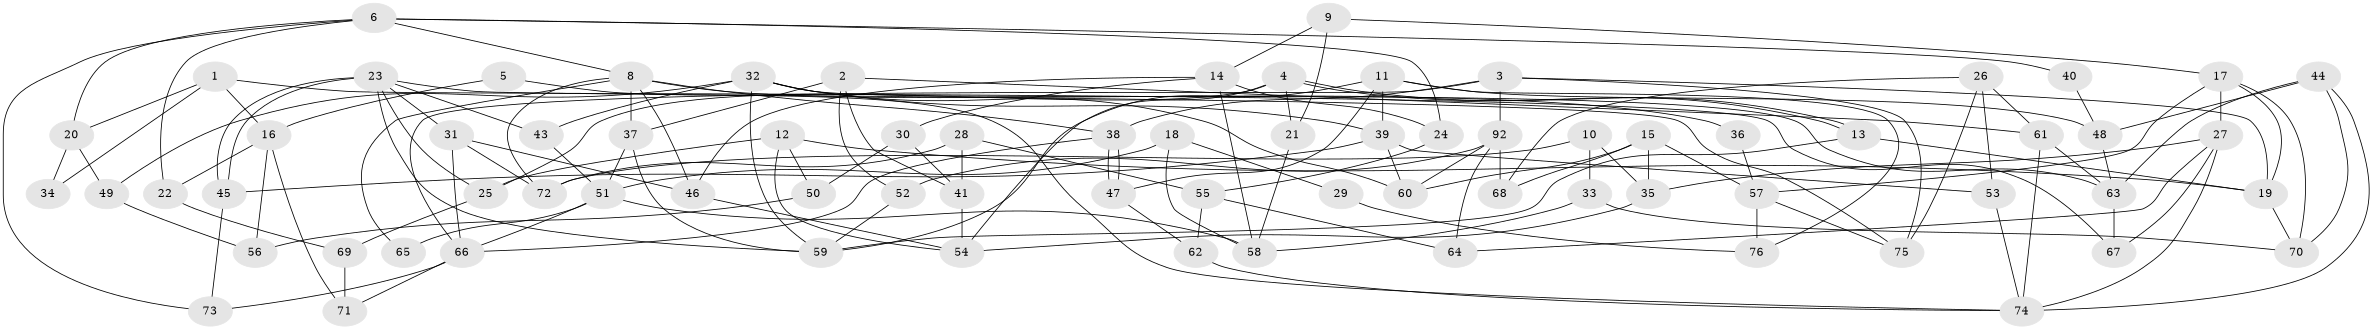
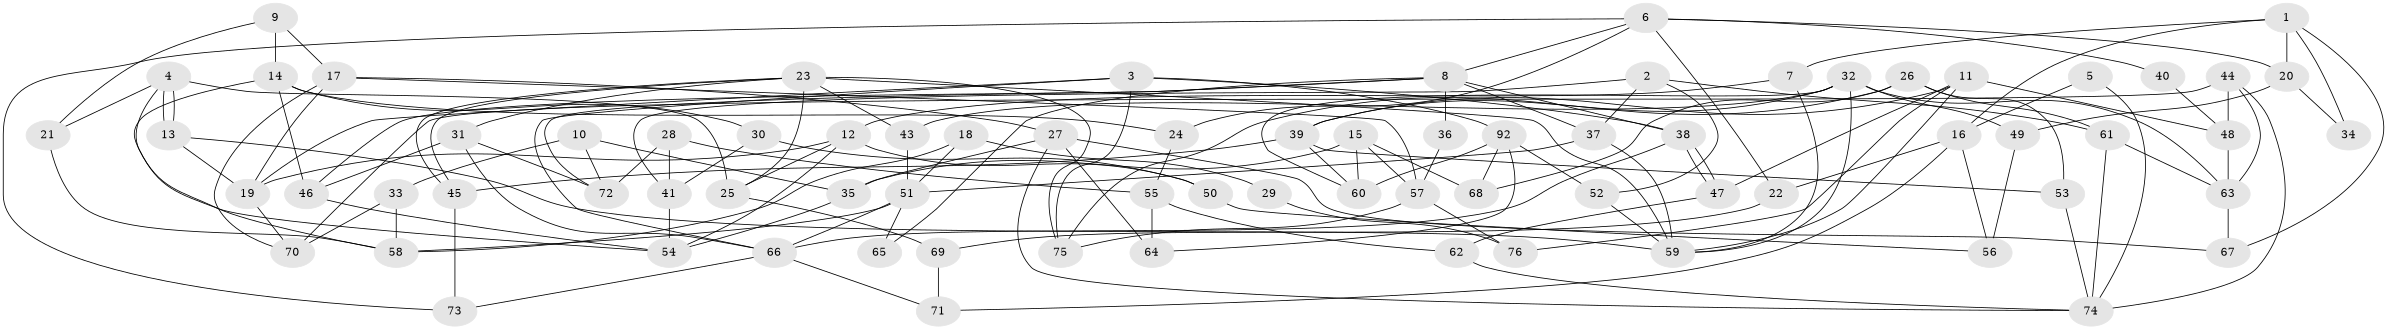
none -> (1790, 77)
